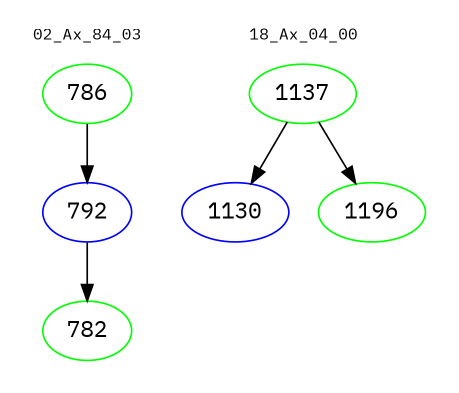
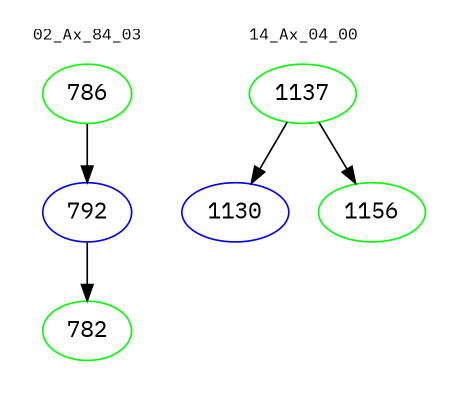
(304, 35) -> (304, 35)
(372, 212) -> (372, 212)
